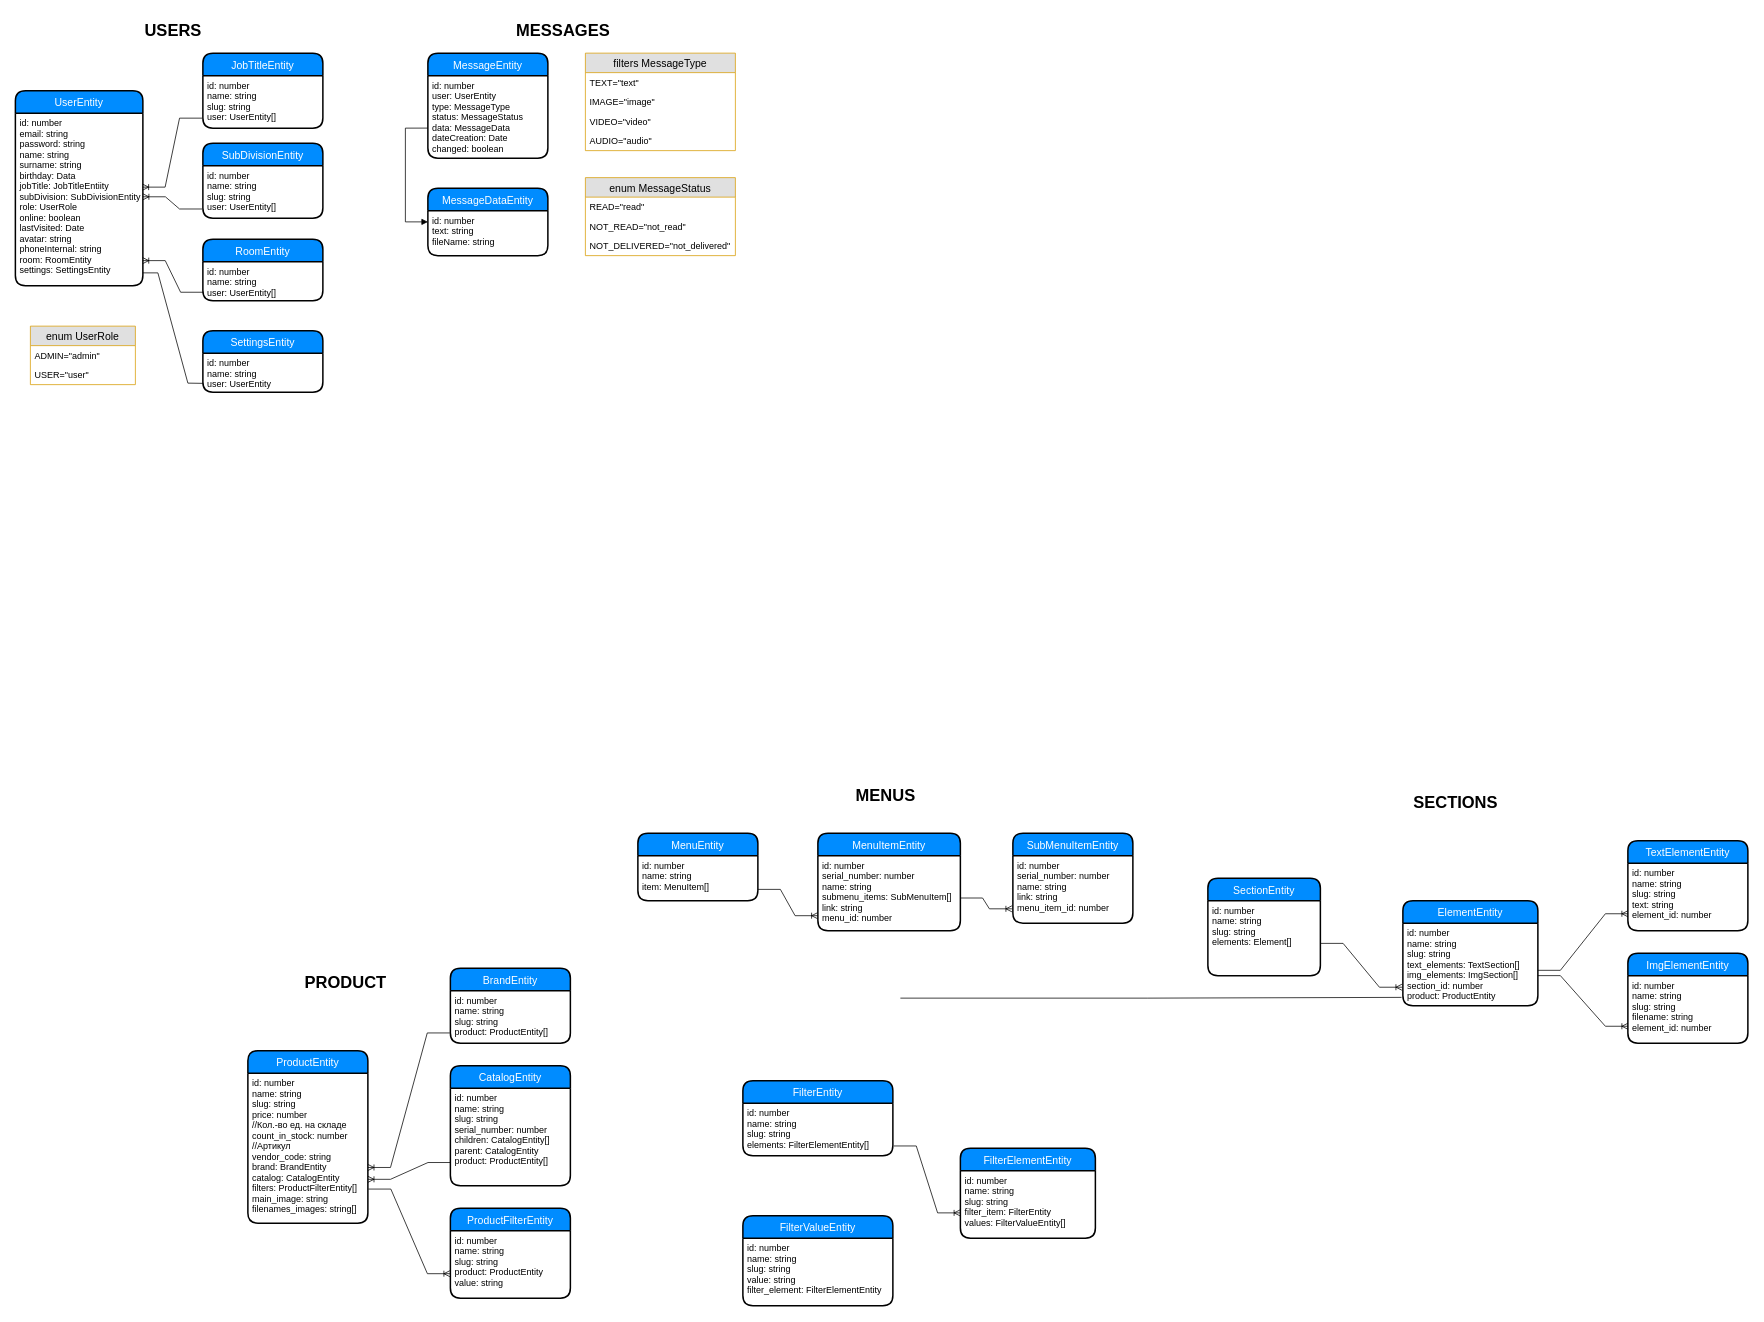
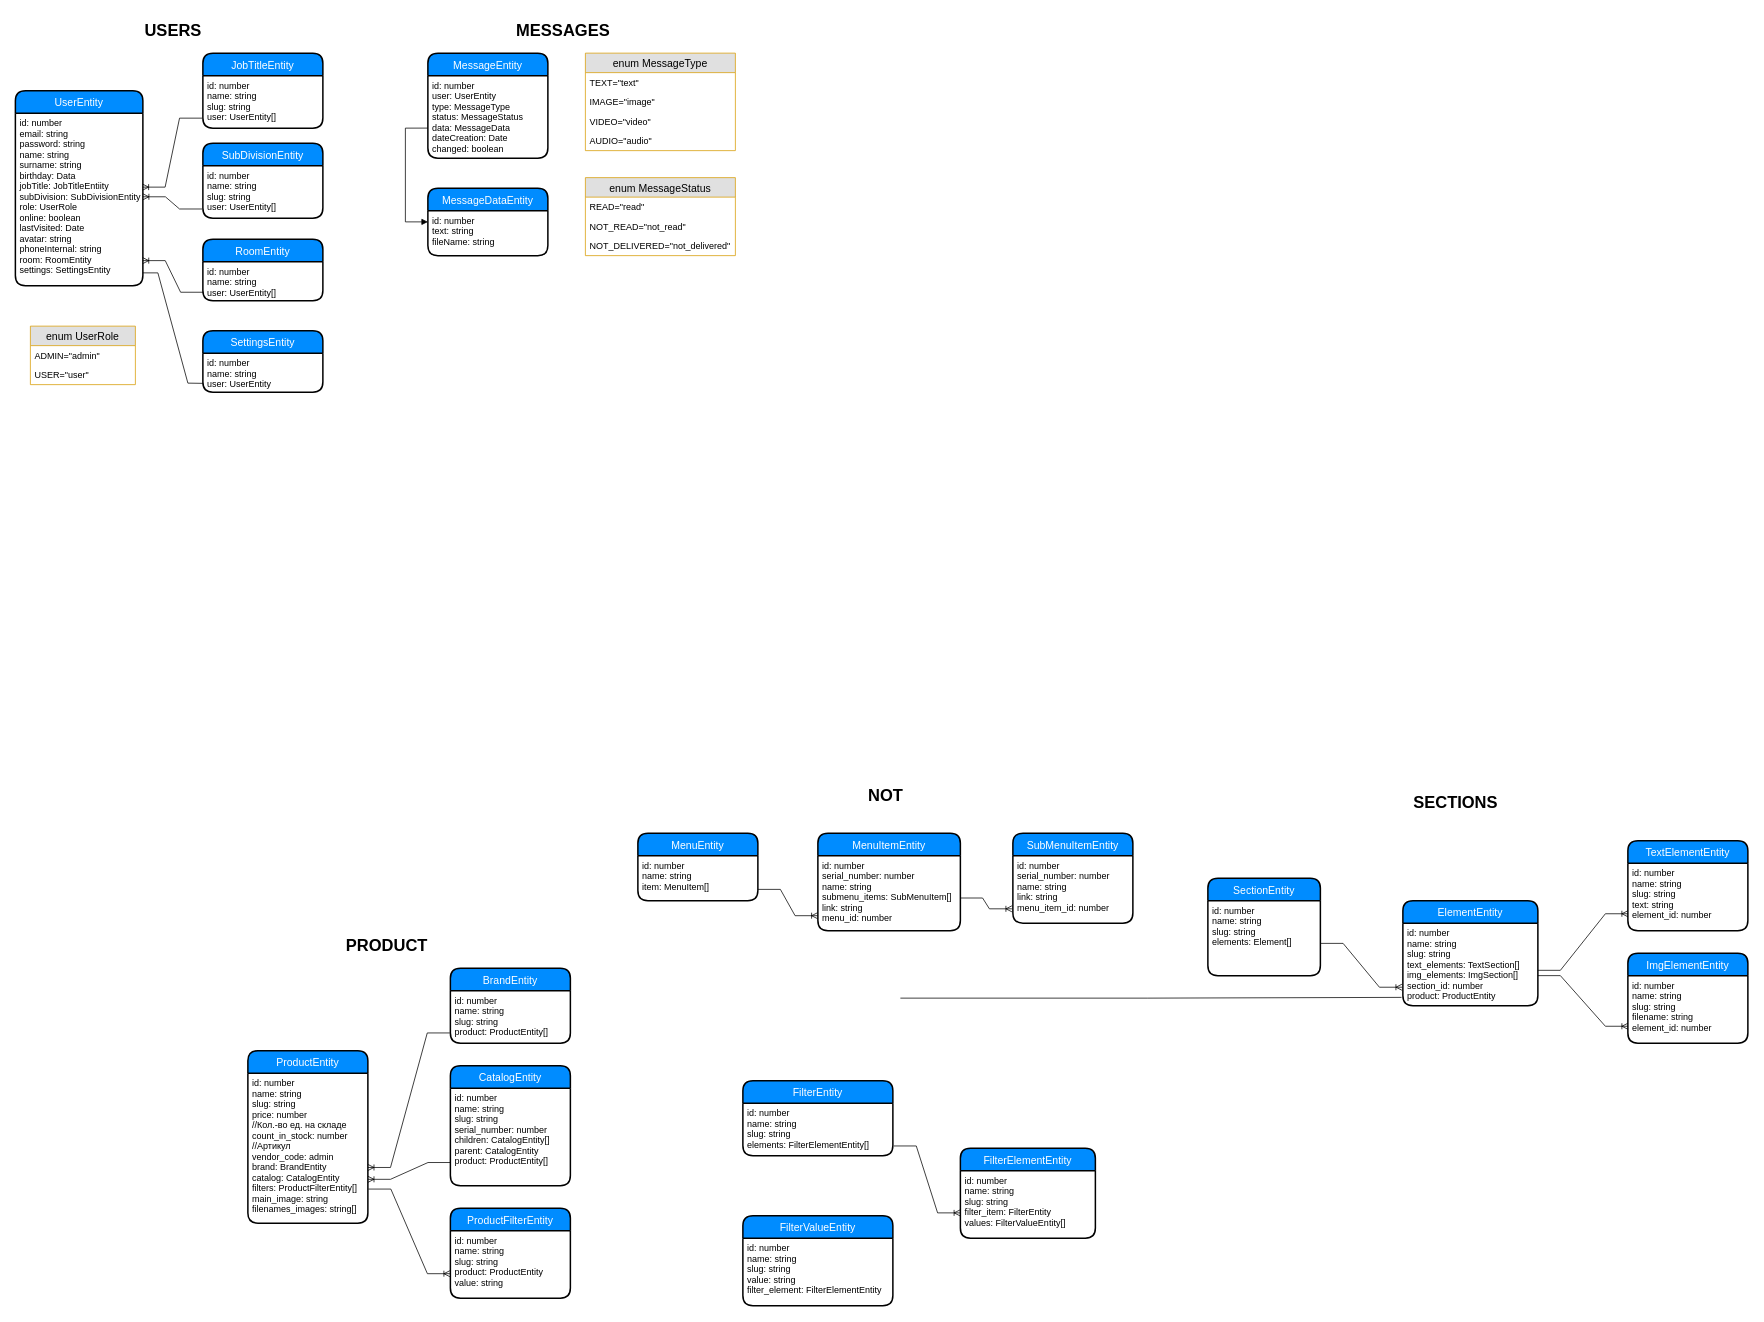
(660, 63) -> (660, 63)
(886, 795) -> (886, 795)
(345, 983) -> (387, 945)
(274, 1083) -> (274, 1083)
